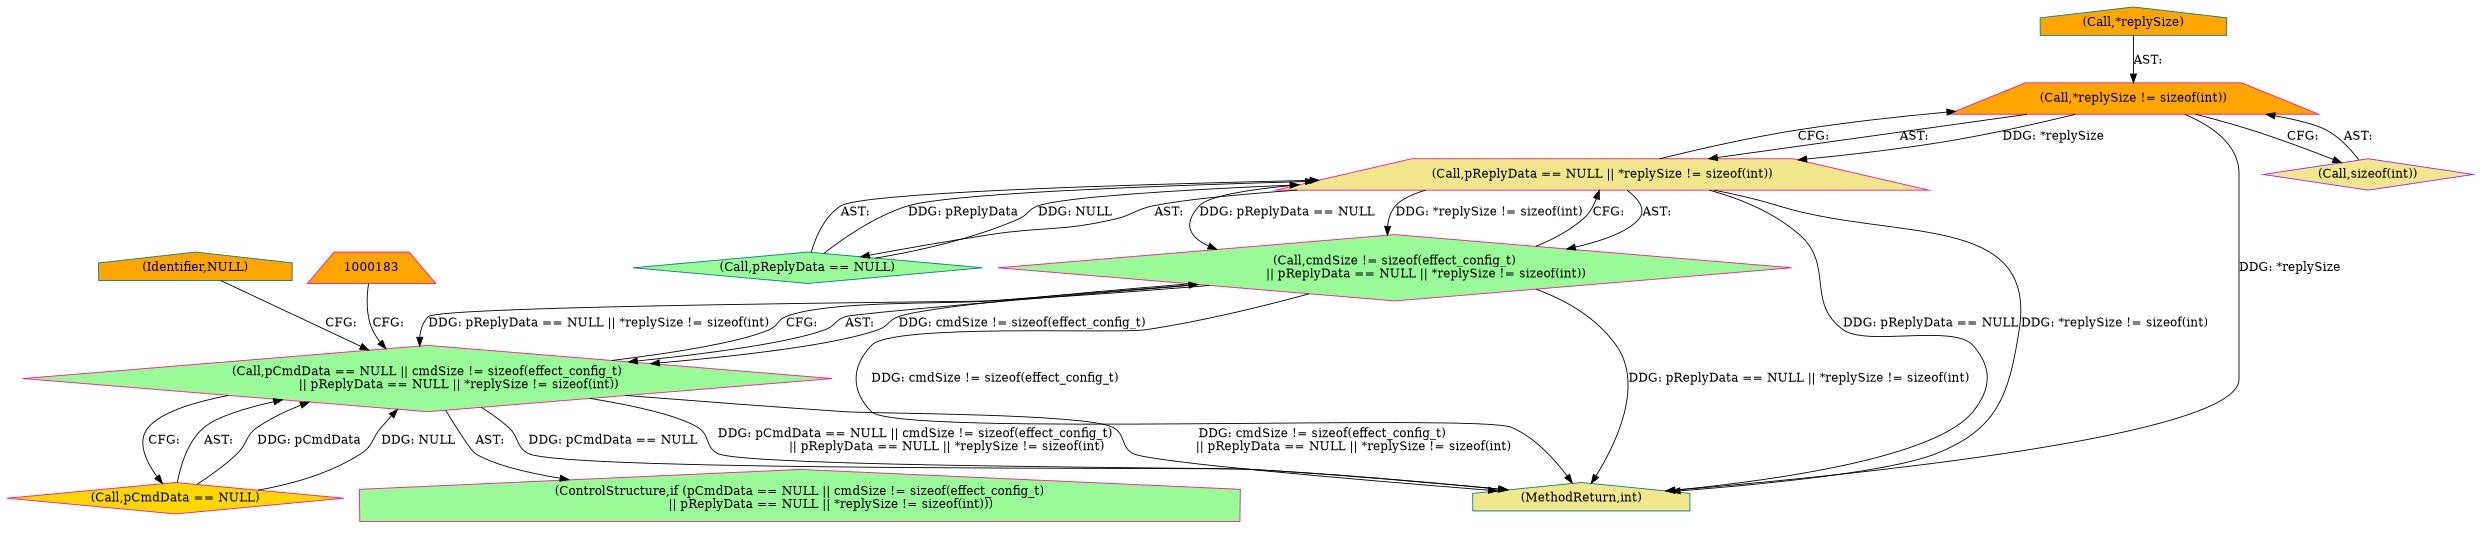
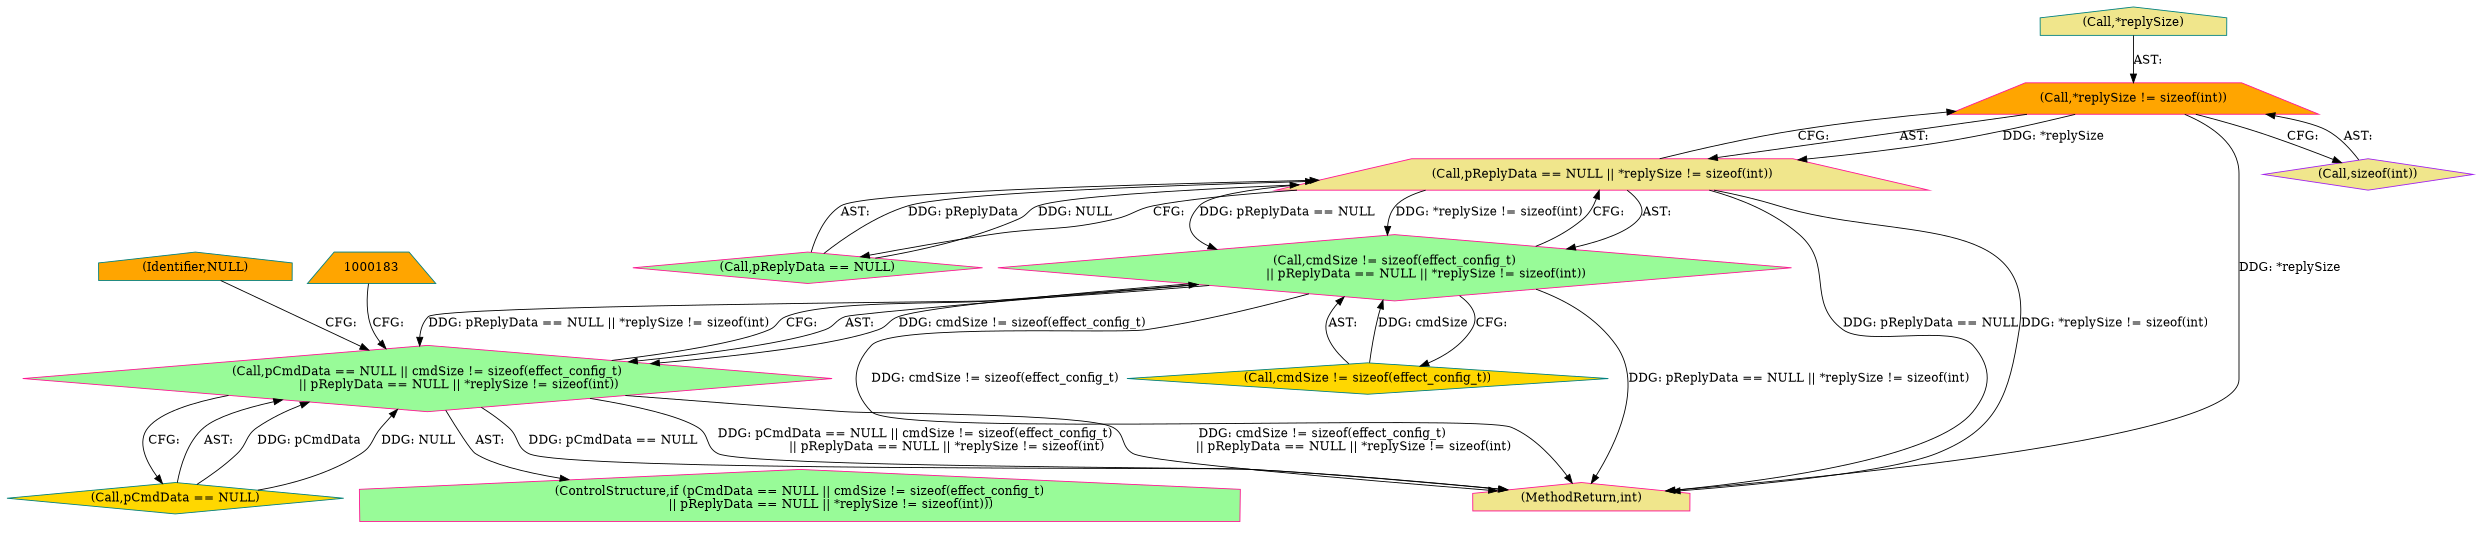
(2133, 23) -> (2133, 23)
(1171, 212) -> (1171, 212)
(372, 268) -> (372, 268)
(808, 268) -> (808, 268)
none -> (1368, 379)
(175, 498) -> (175, 498)
(1581, 498) -> (1581, 498)
